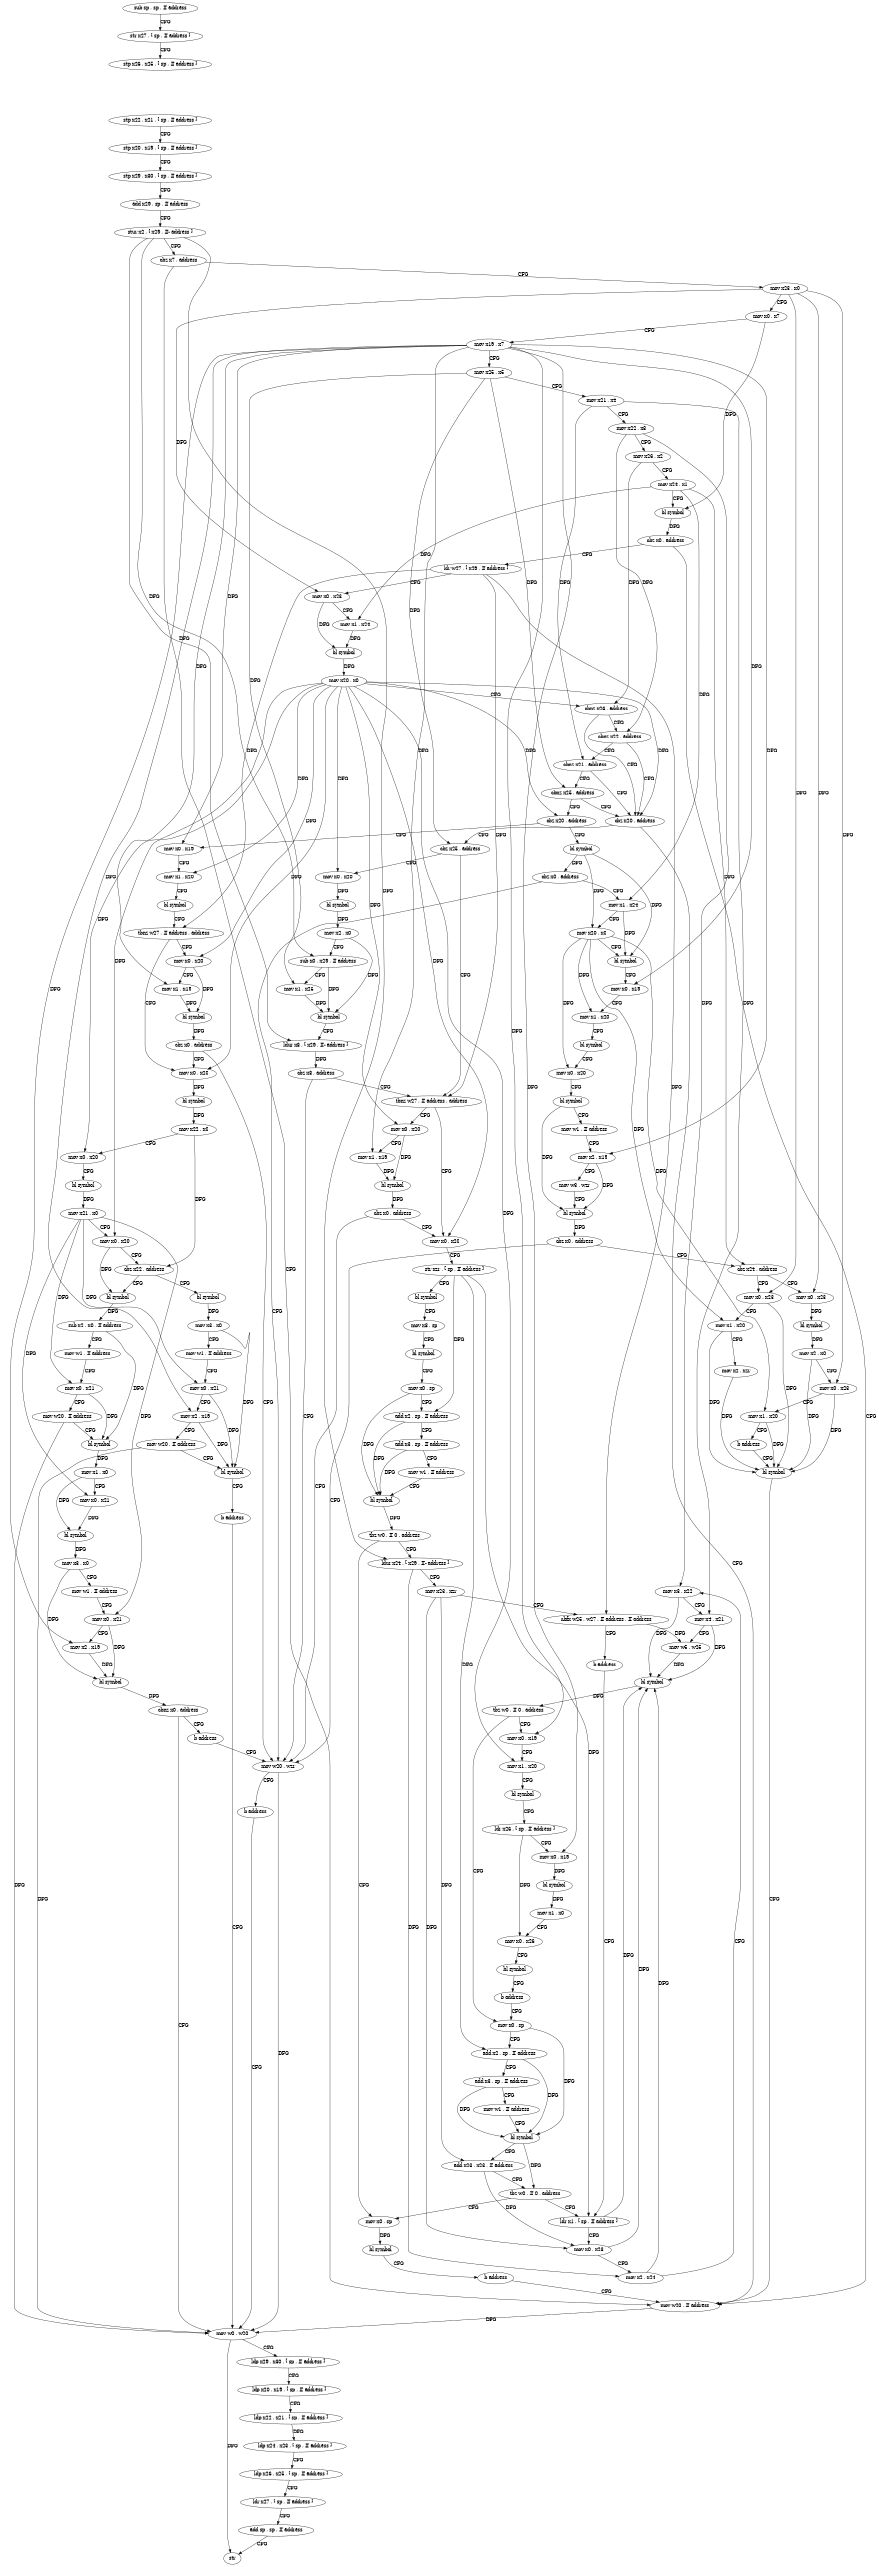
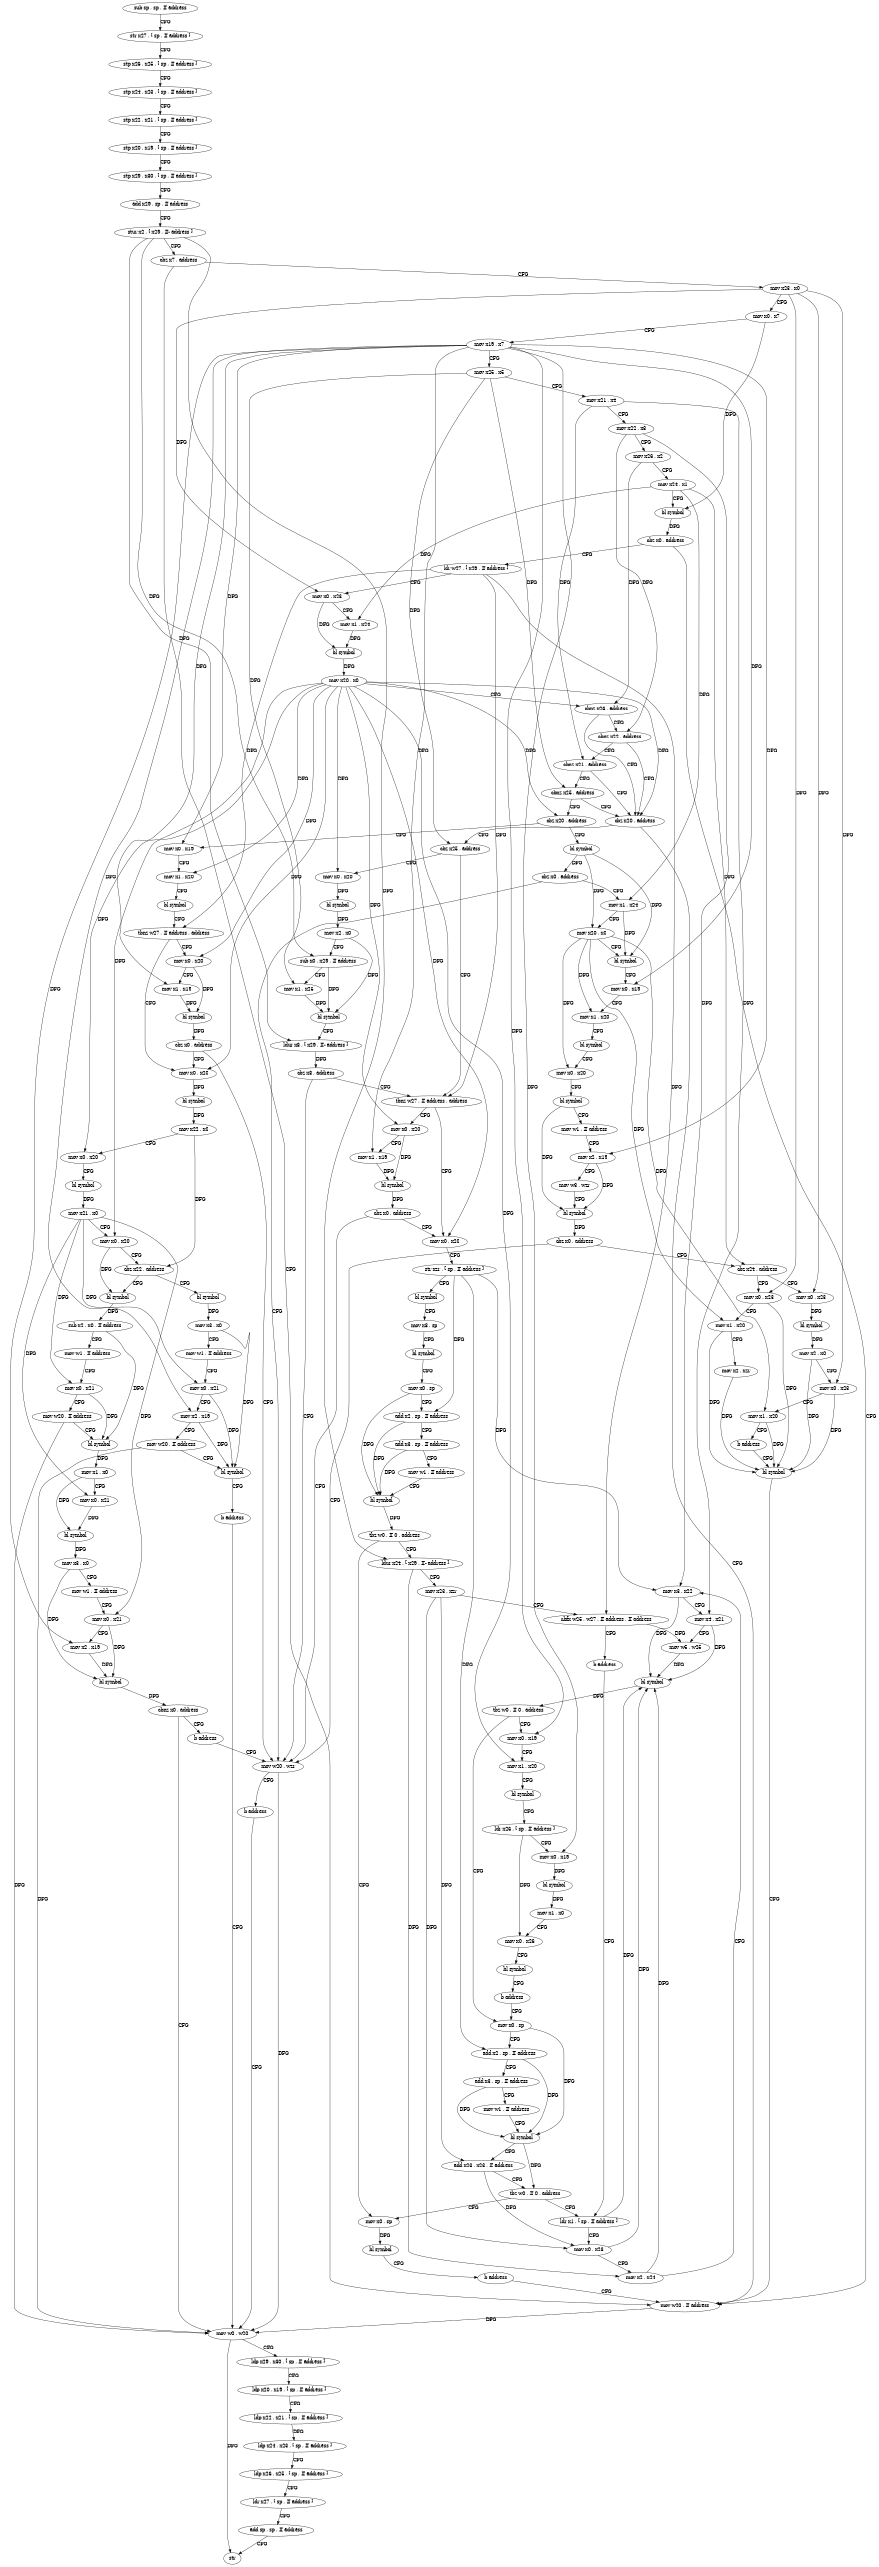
none -> (160, 92)
(585, 1726) -> (518, 1471)
